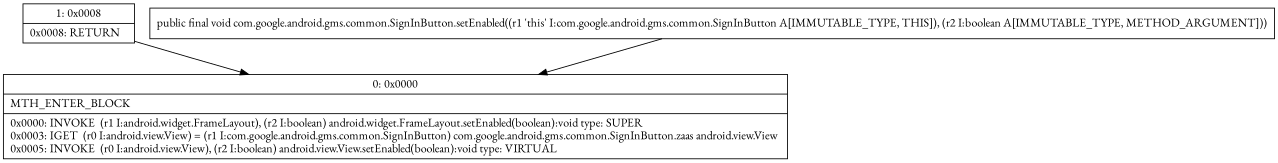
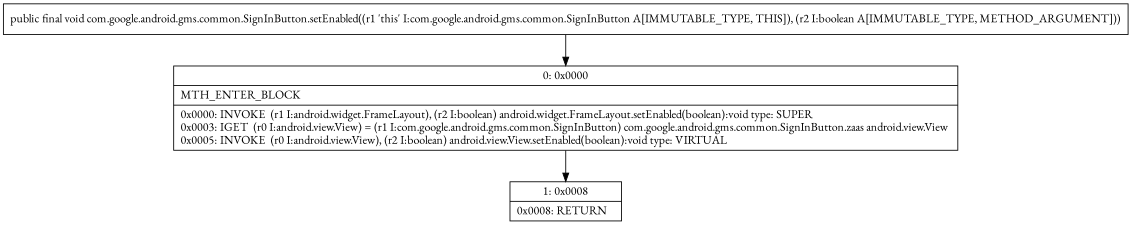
(188, 57) -> (566, 162)
